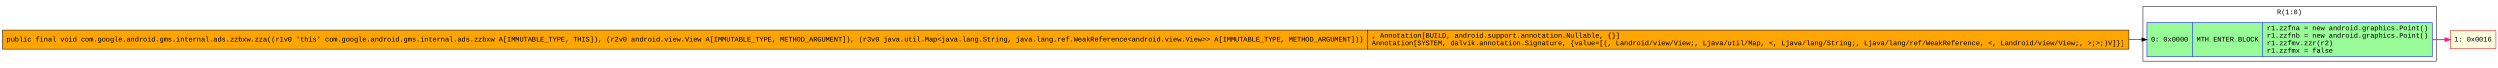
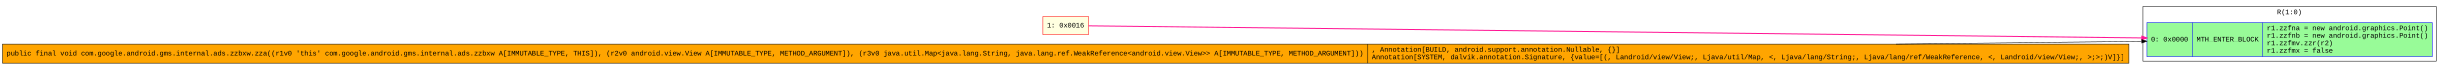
(2439, 40) -> (1615, 32)
